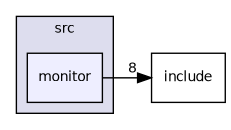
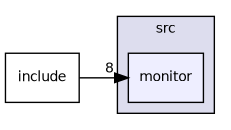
(122, 78) -> (97, 78)
